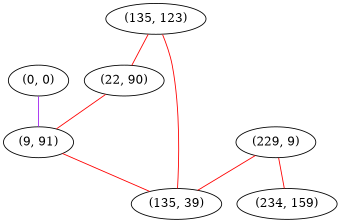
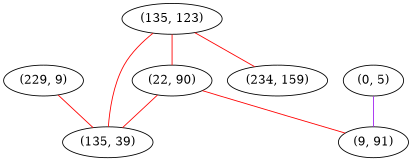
(39, 81) -> (373, 81)
(106, 172) -> (140, 111)
(281, 173) -> (225, 50)
